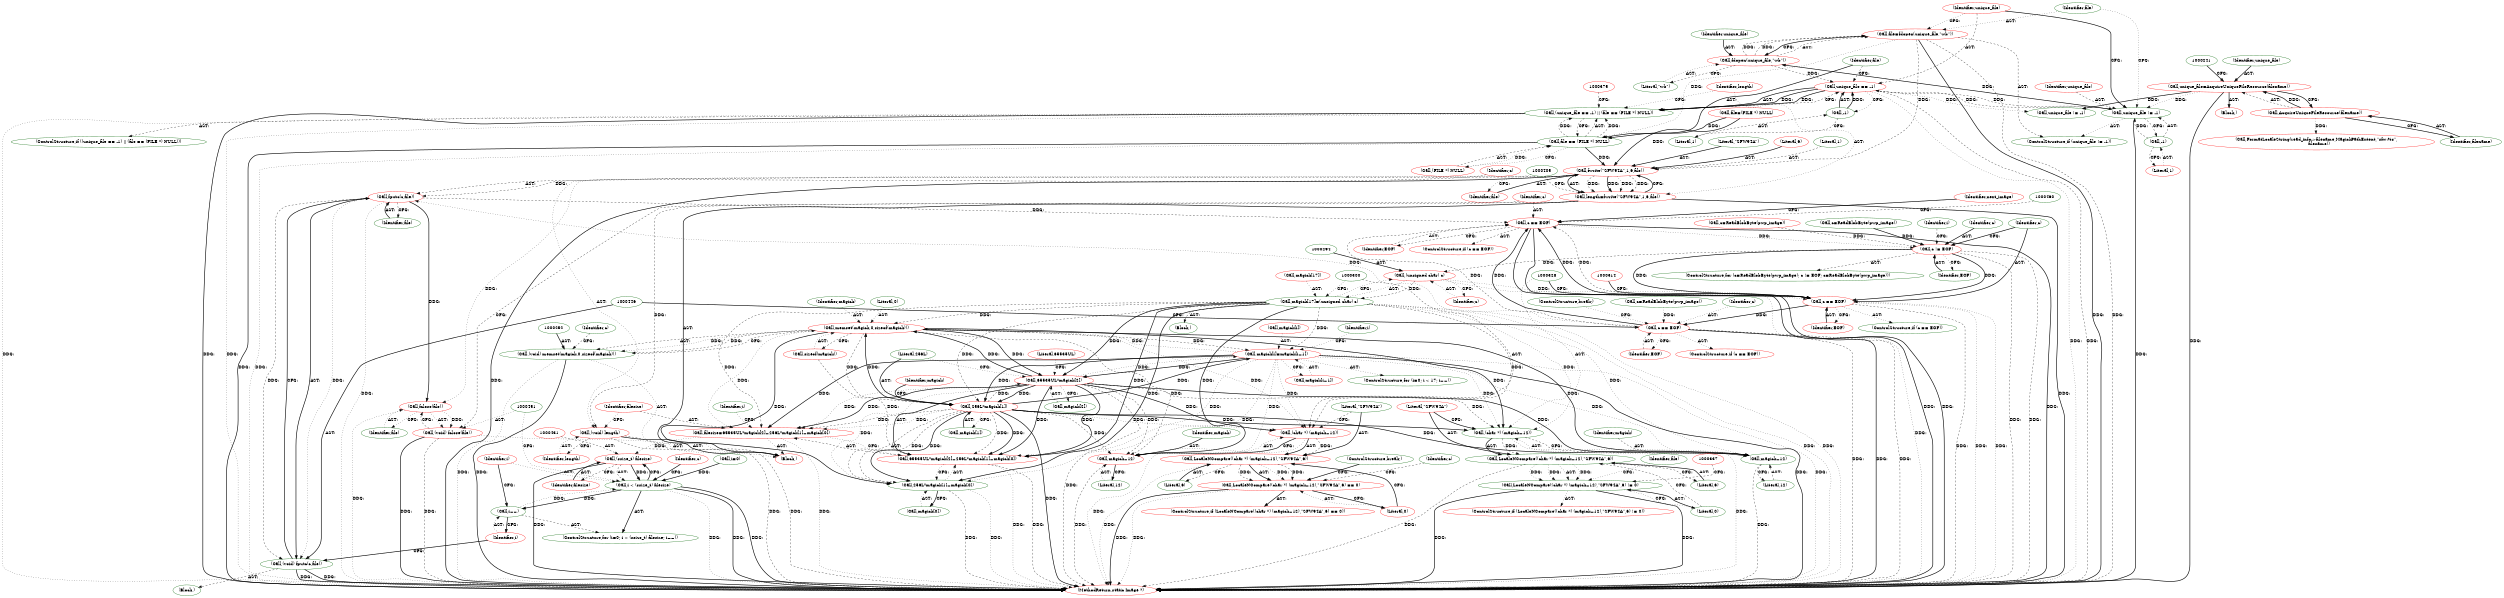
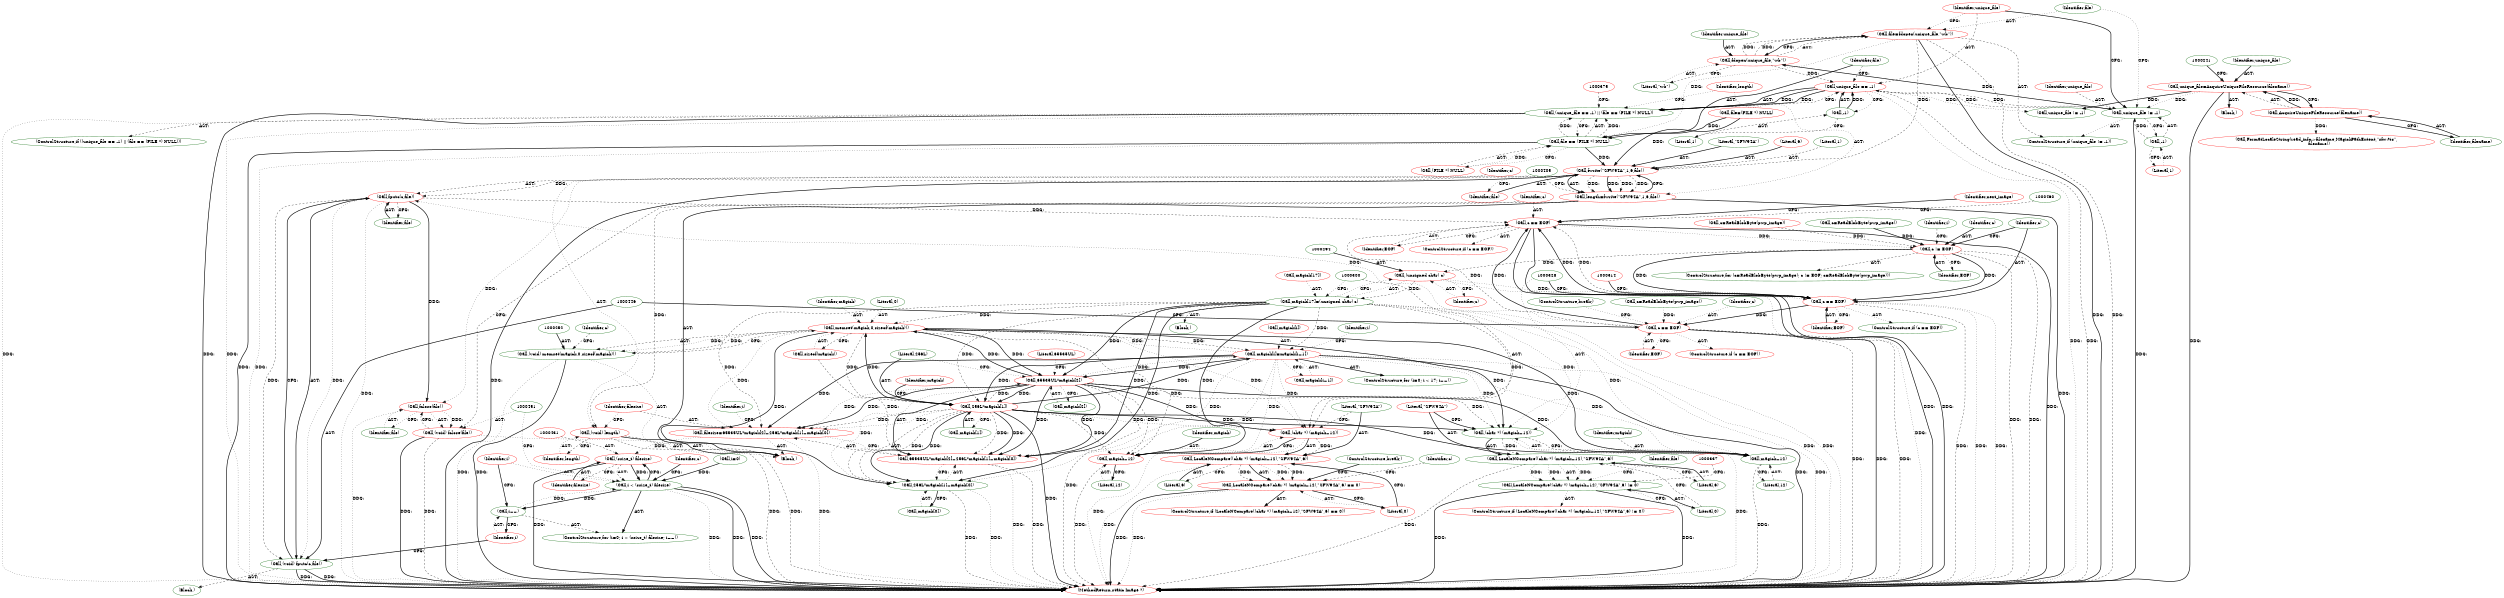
(1340, 367) -> (1340, 367)
